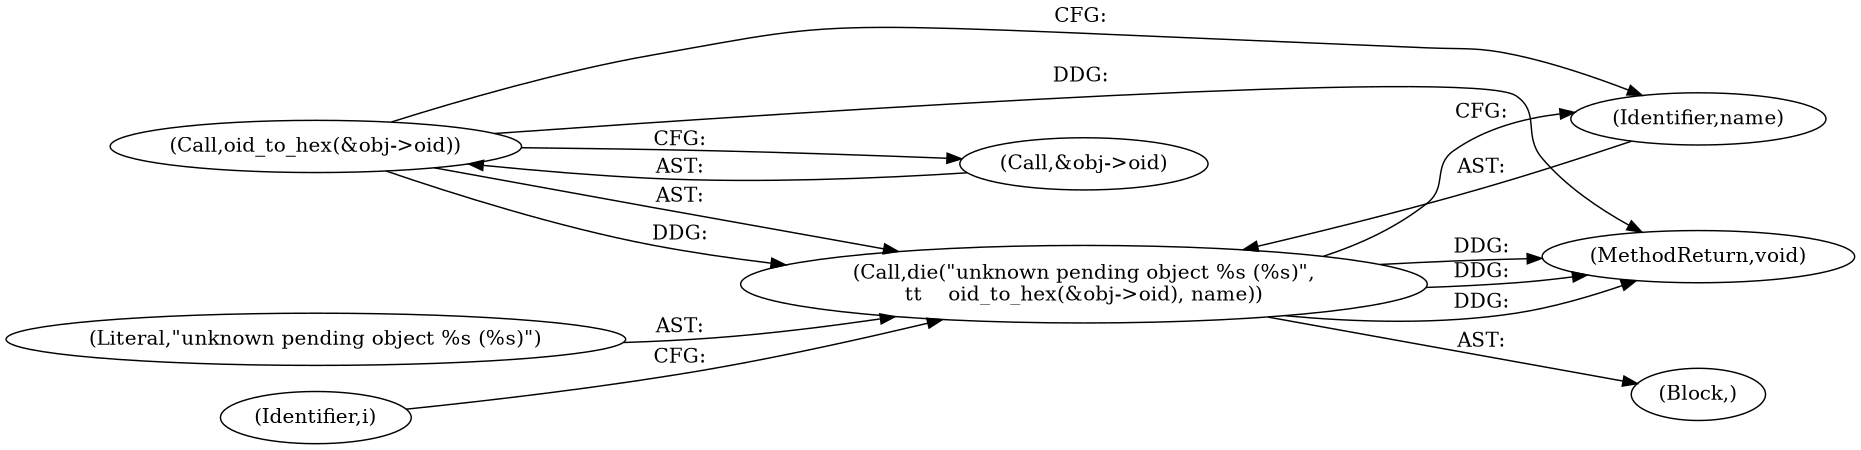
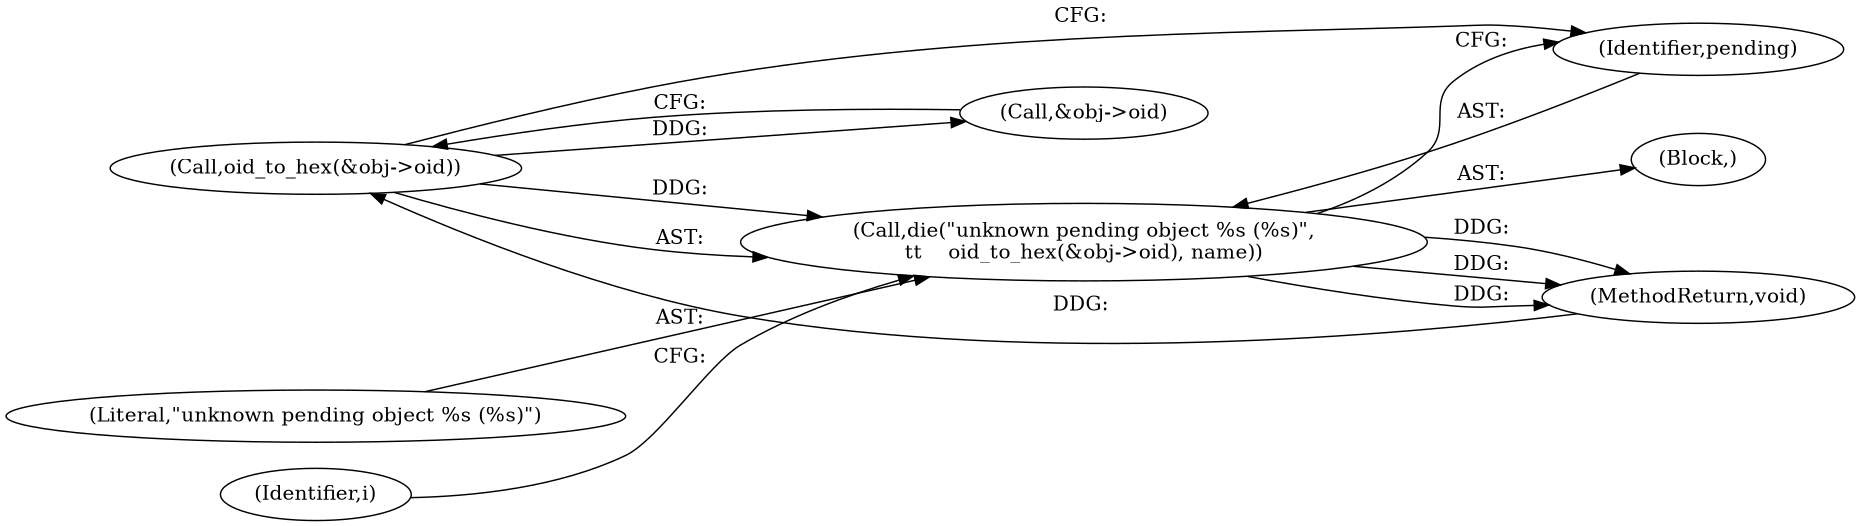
(1095, 96) -> (971, 340)
(1698, 119) -> (1698, 49)
(683, 140) -> (683, 130)
(683, 167) -> (683, 104)
